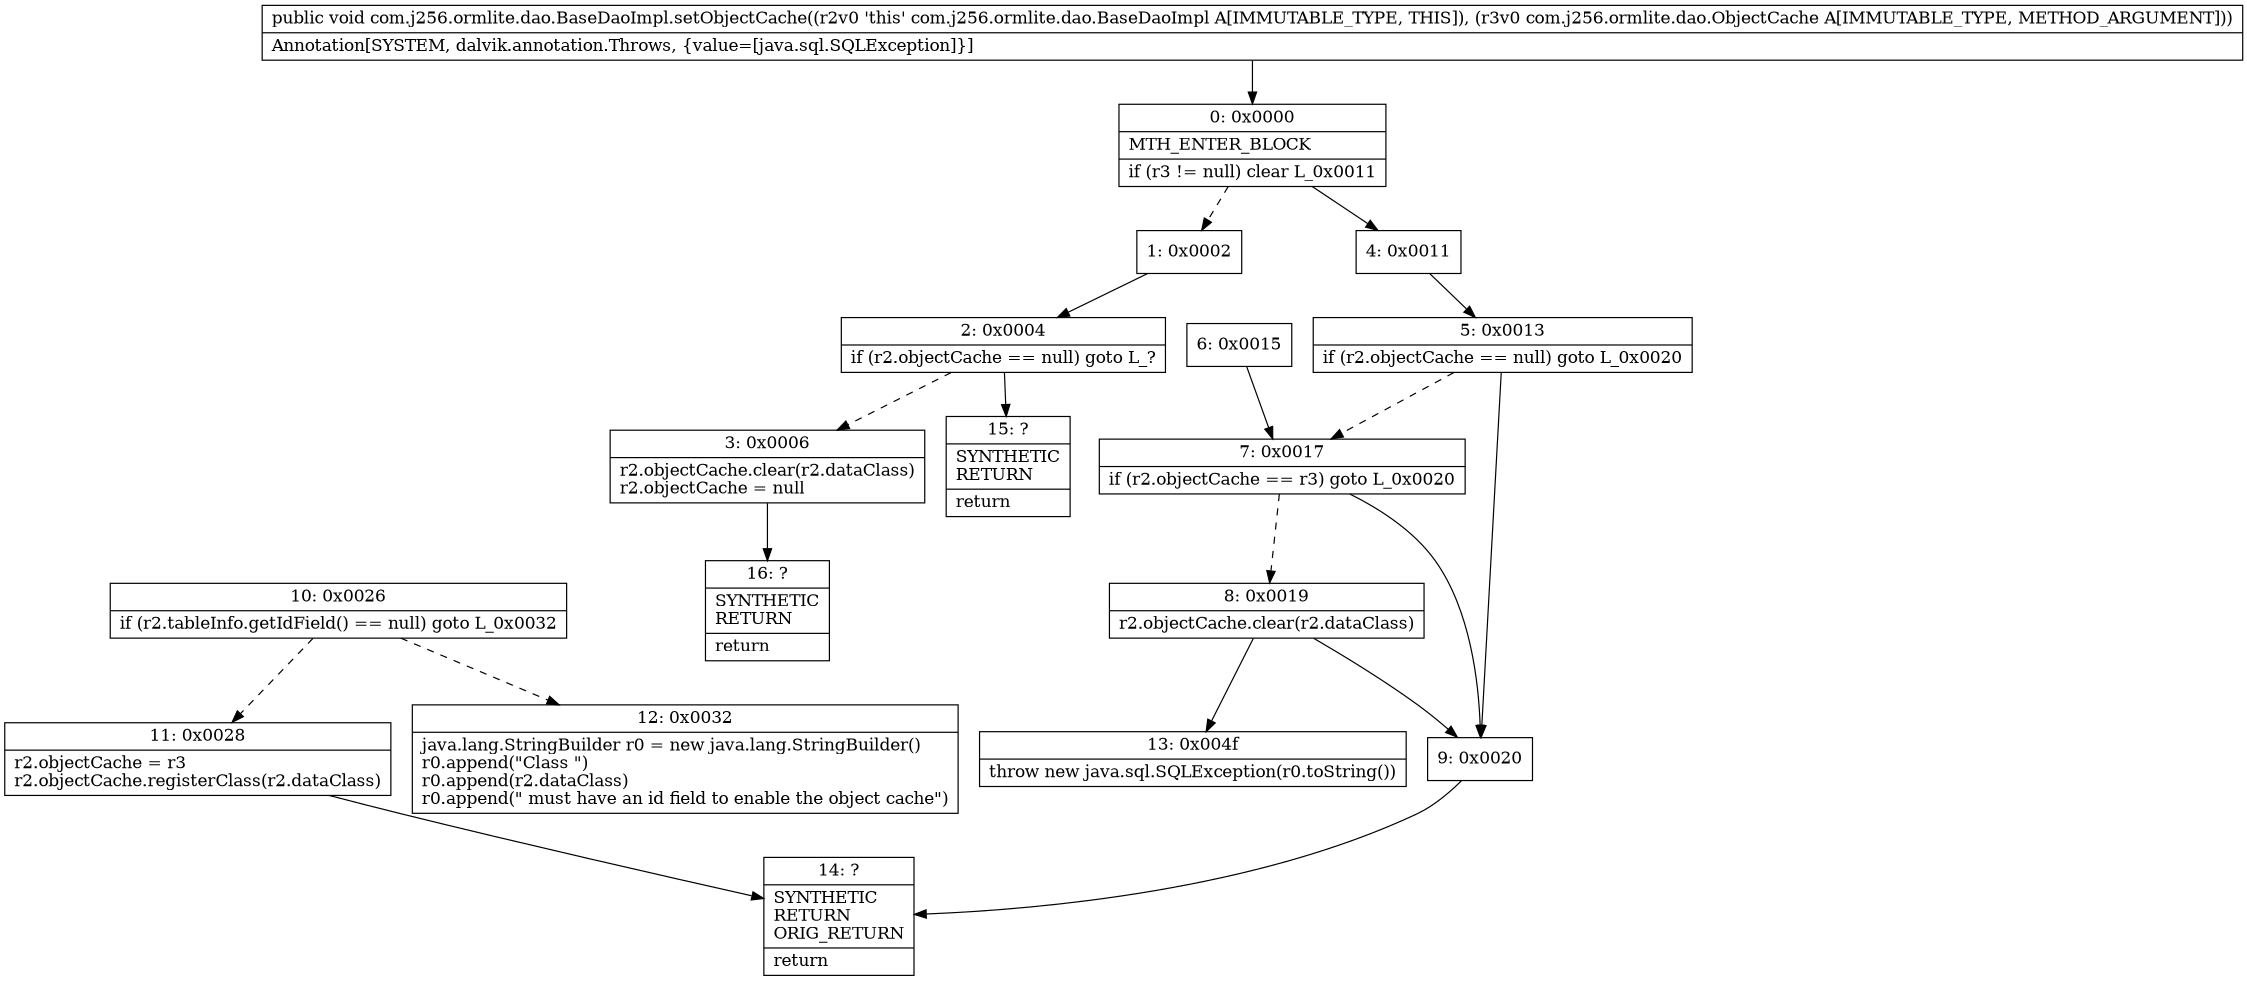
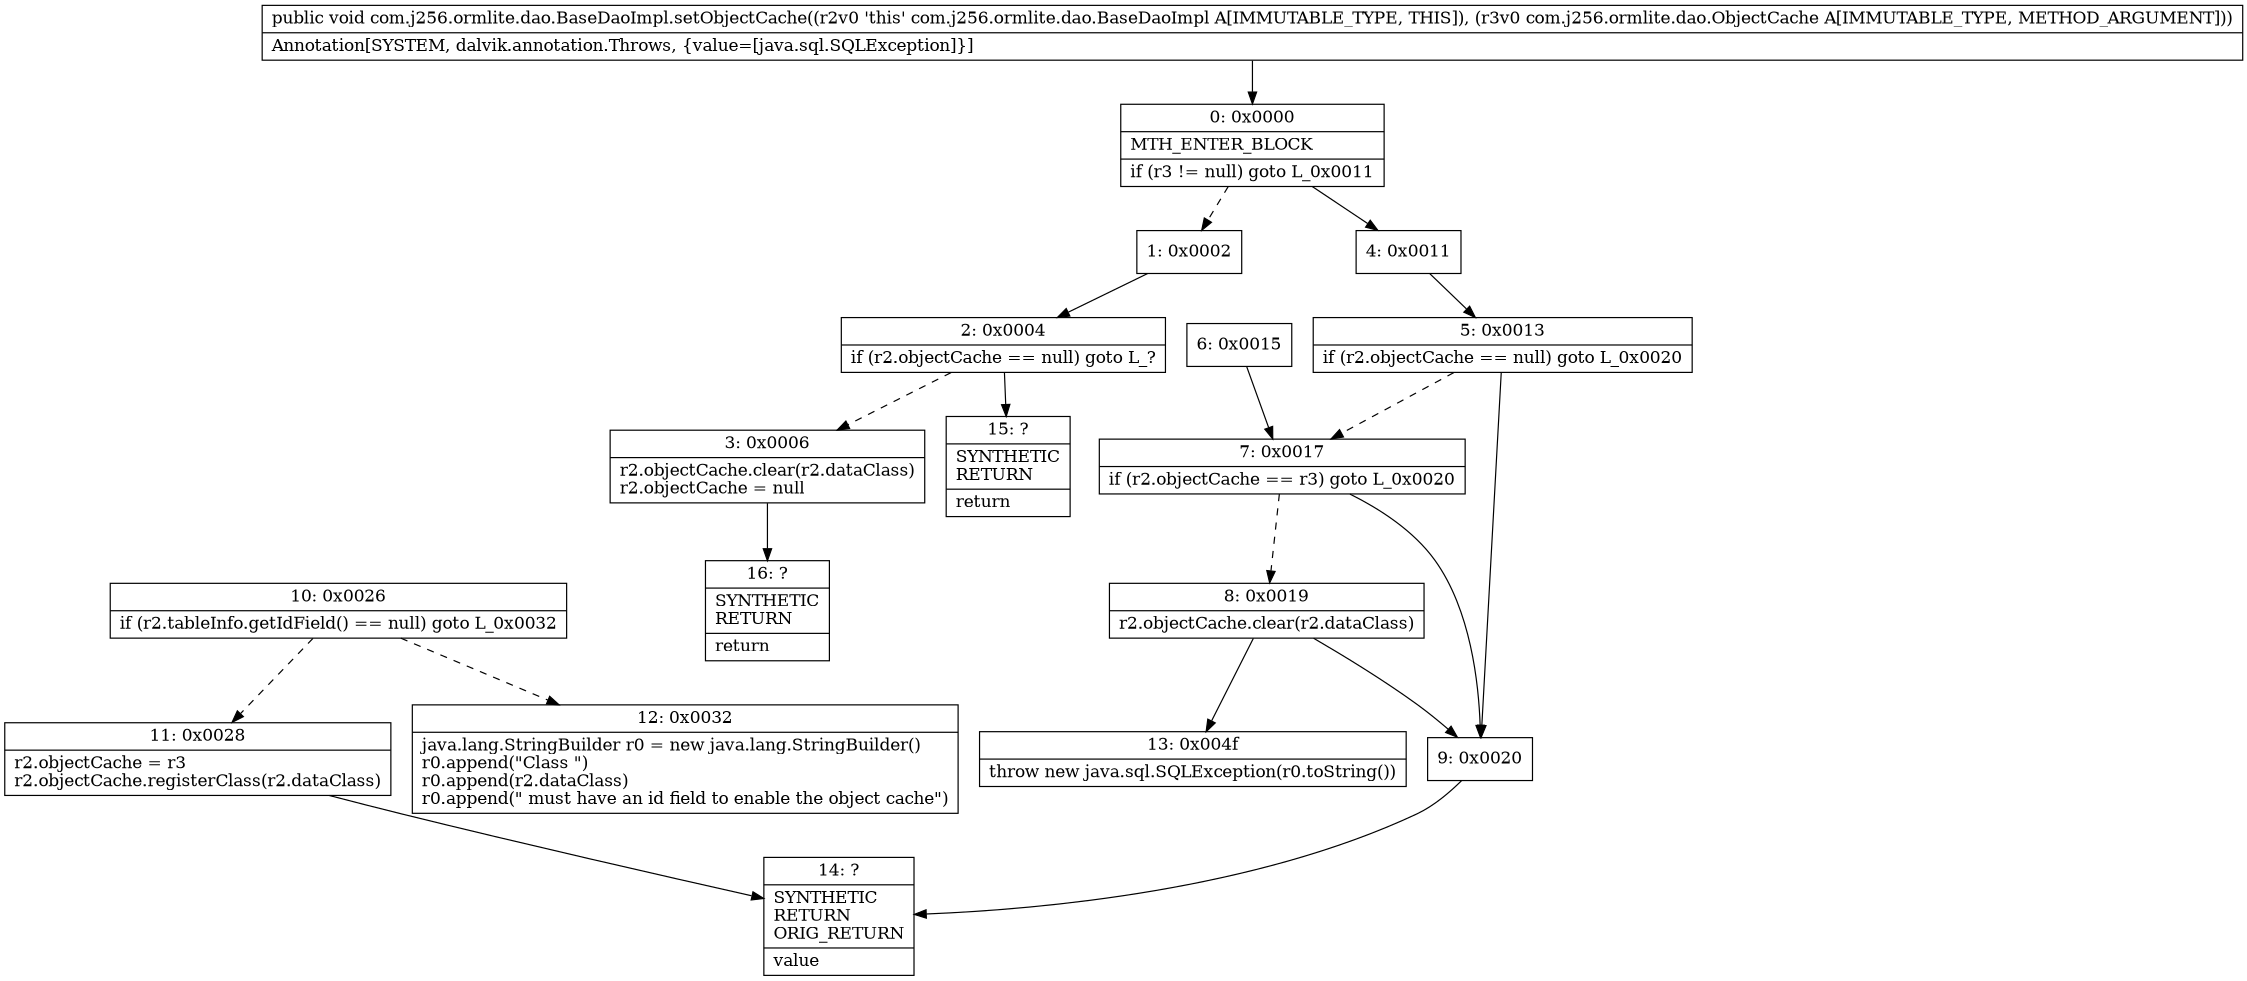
(1252, 172) -> (1252, 172)
(801, 961) -> (797, 961)
